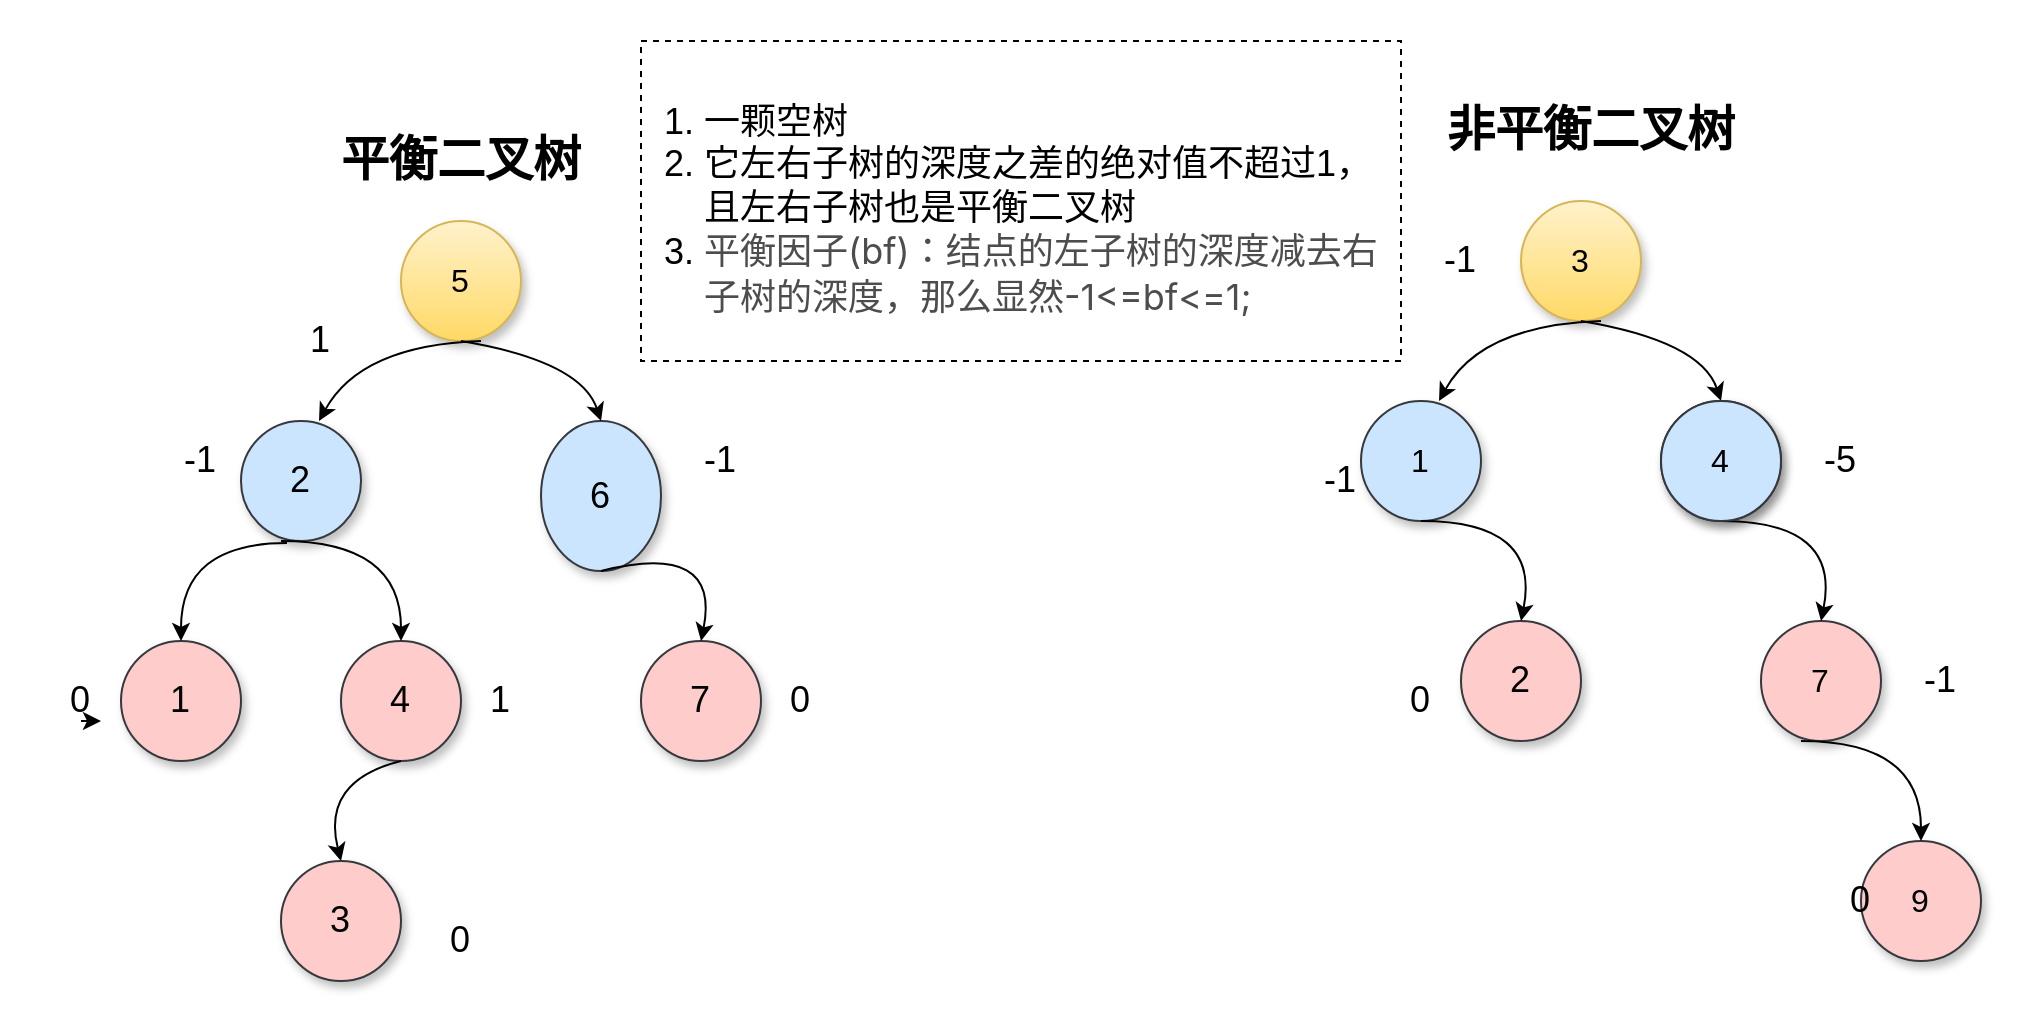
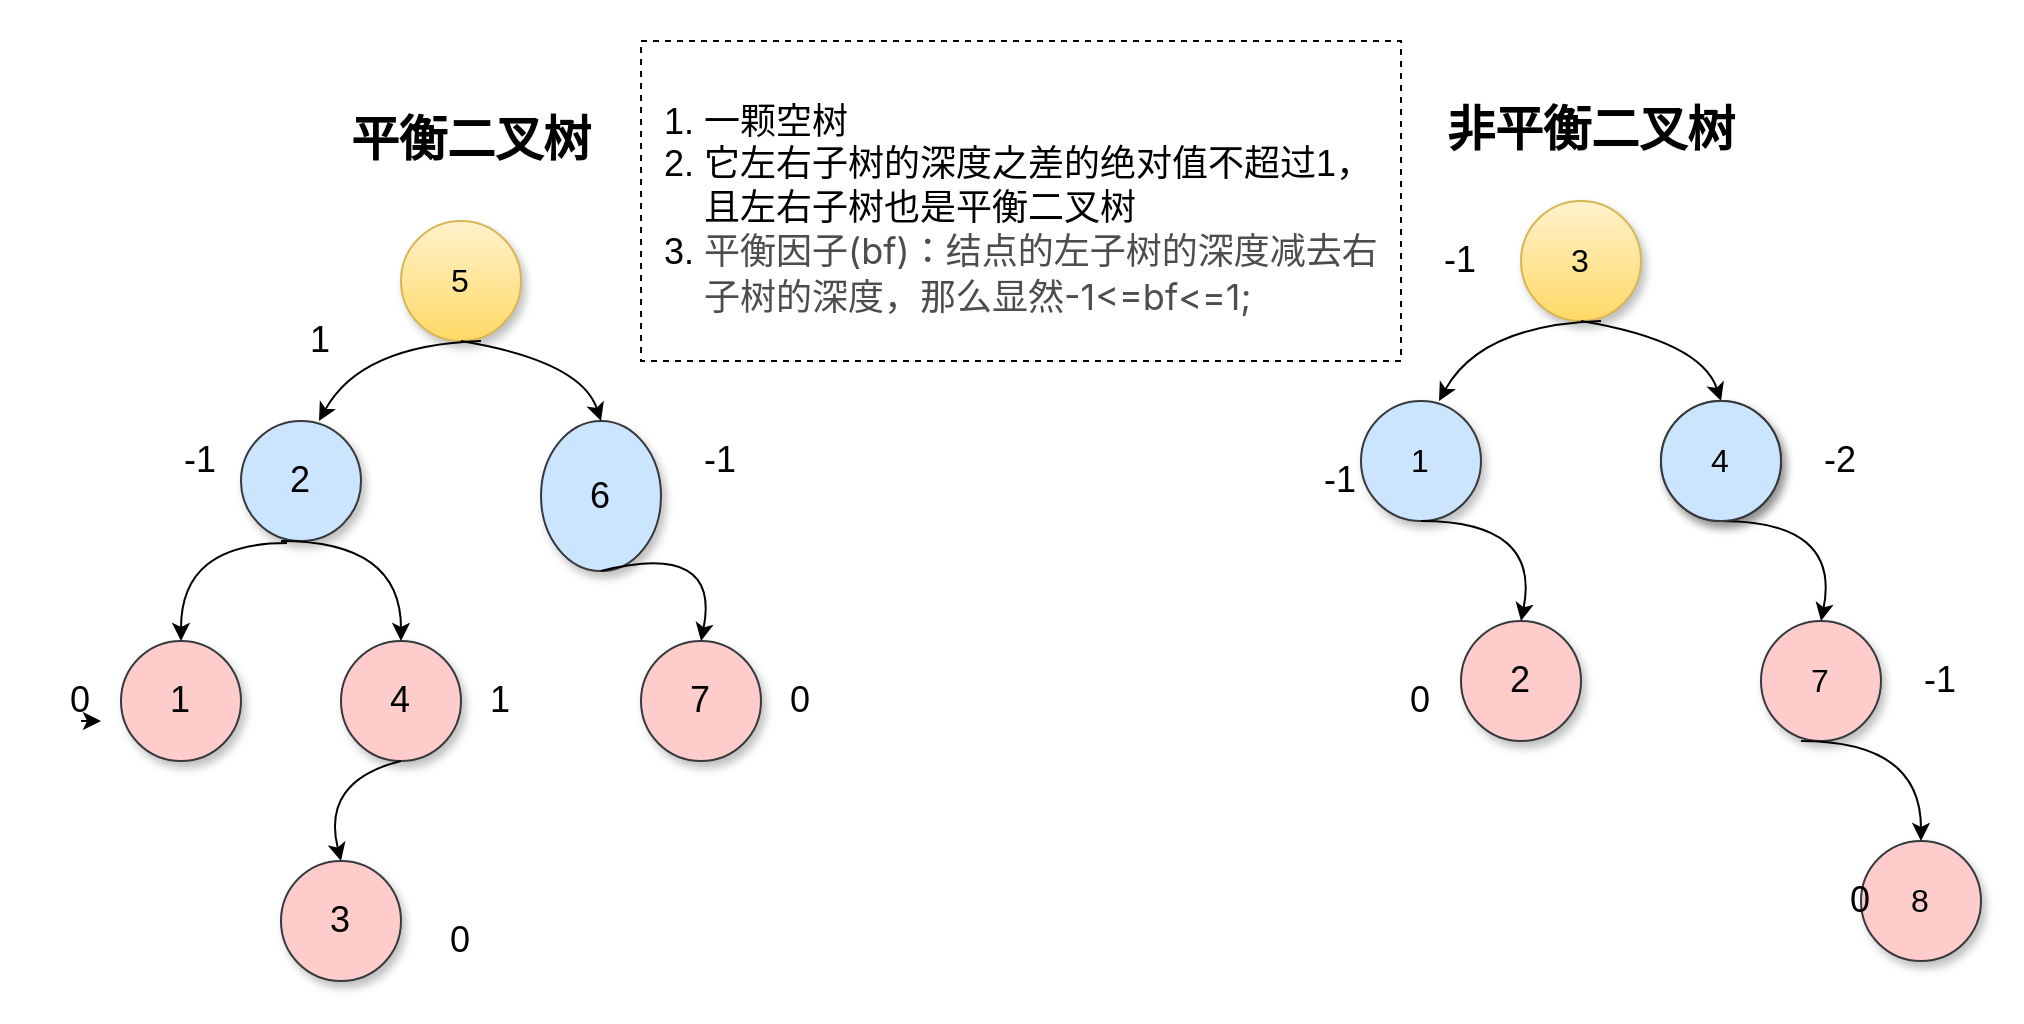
(461, 161) -> (471, 141)
(1841, 461) -> (1841, 461)
(1921, 901) -> (1921, 901)
